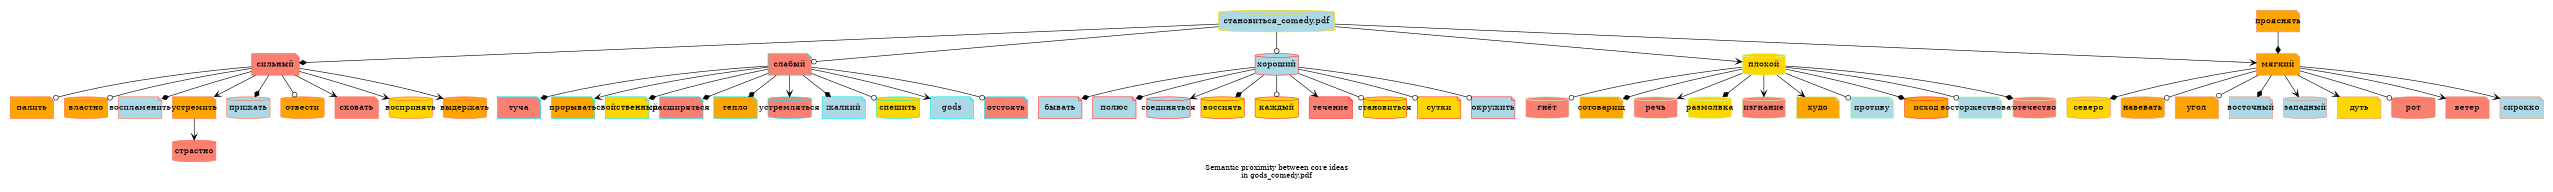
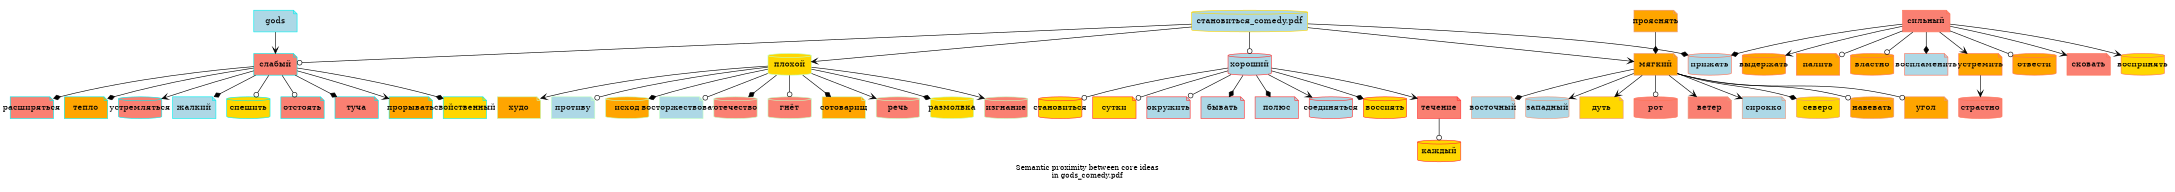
(763, 43) -> (1495, 34)
(868, 82) -> (275, 40)
(1277, 84) -> (1439, 127)
(1926, 108) -> (627, 108)
